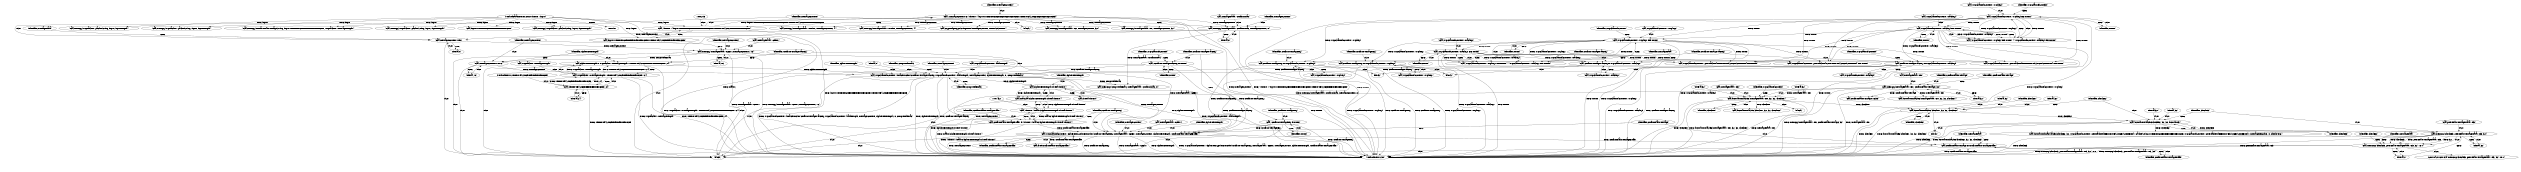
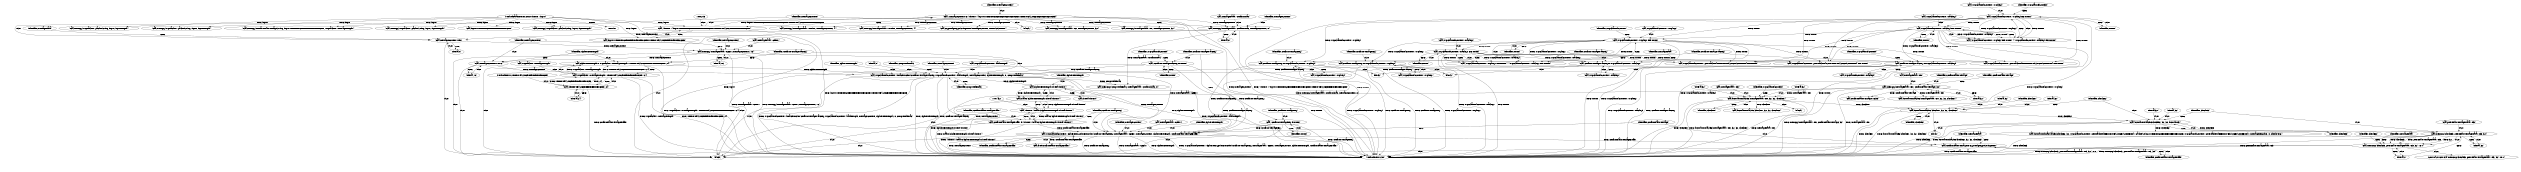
(660, 58) -> (660, 58)
(729, 87) -> (729, 87)
(1038, 99) -> (1038, 99)
(610, 122) -> (610, 122)
(1969, 146) -> (1969, 146)
